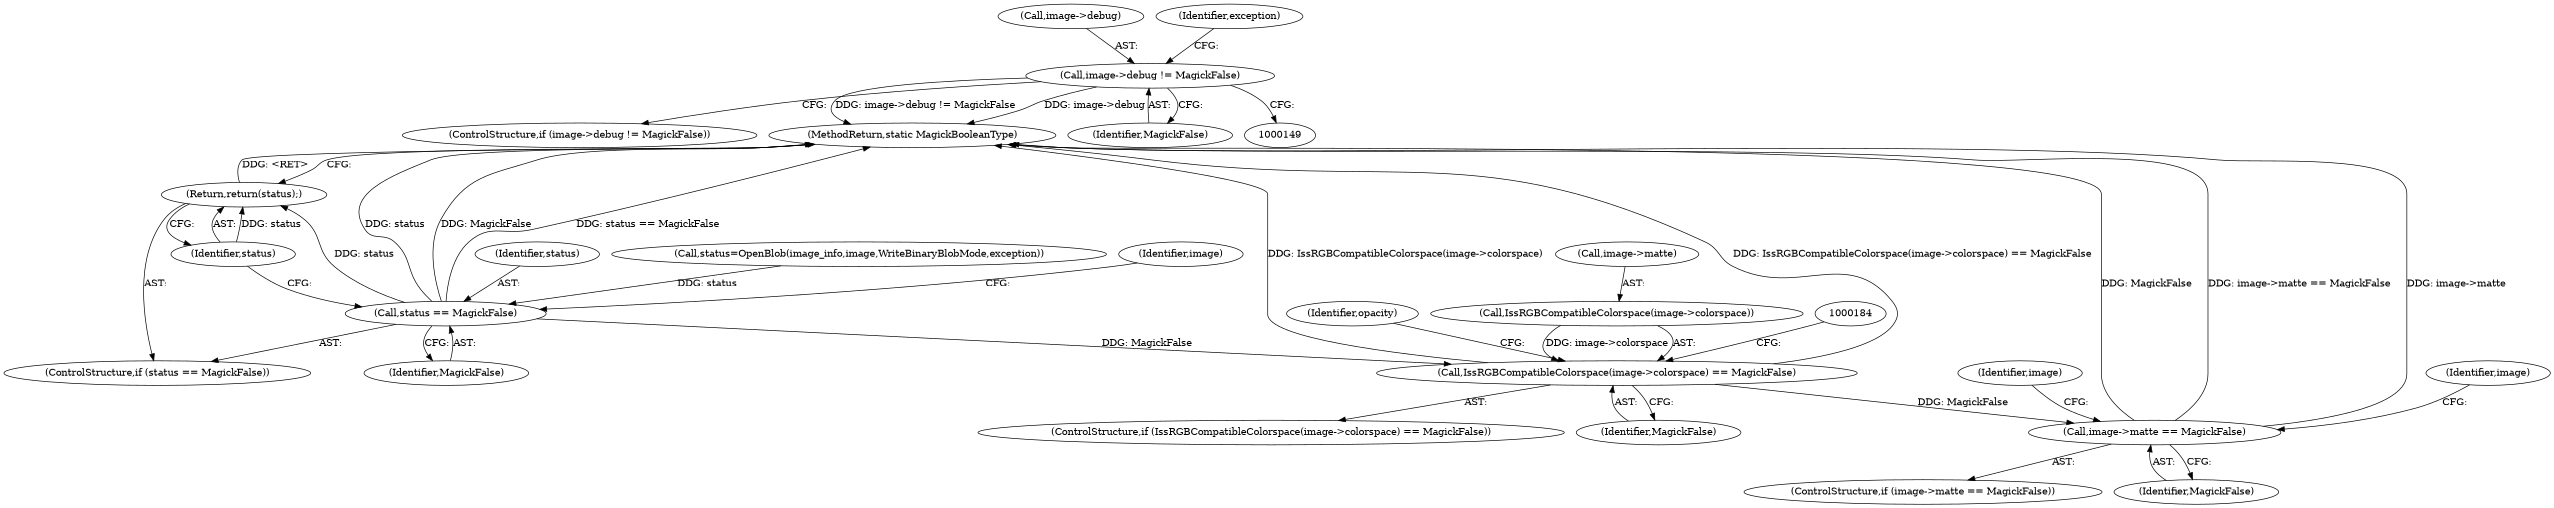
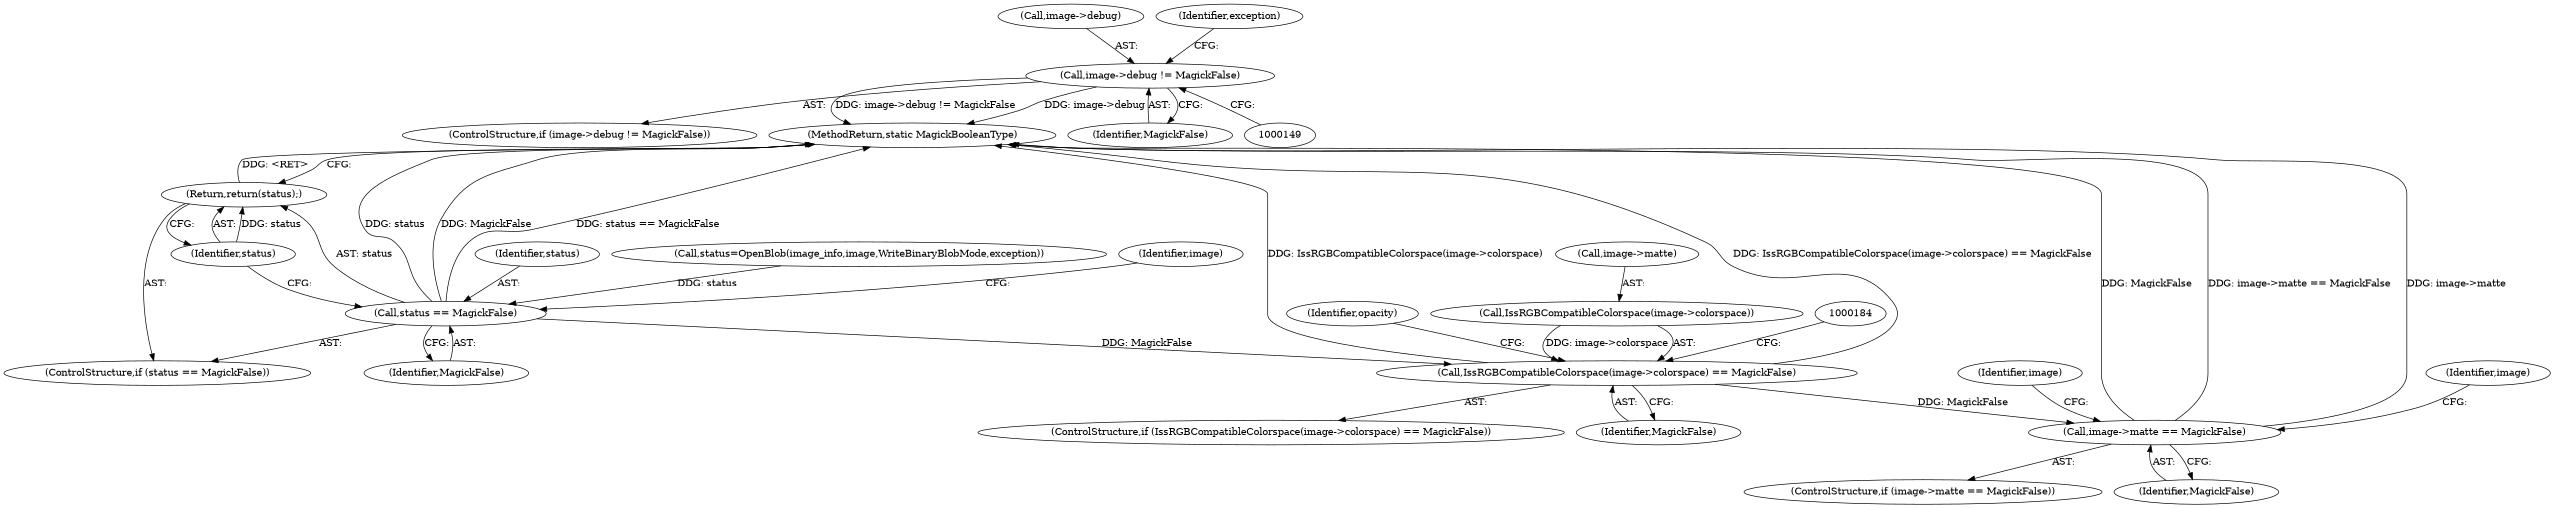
(1255, 97) -> (1223, 107)
(816, 106) -> (816, 106)
(364, 254) -> (364, 254)
